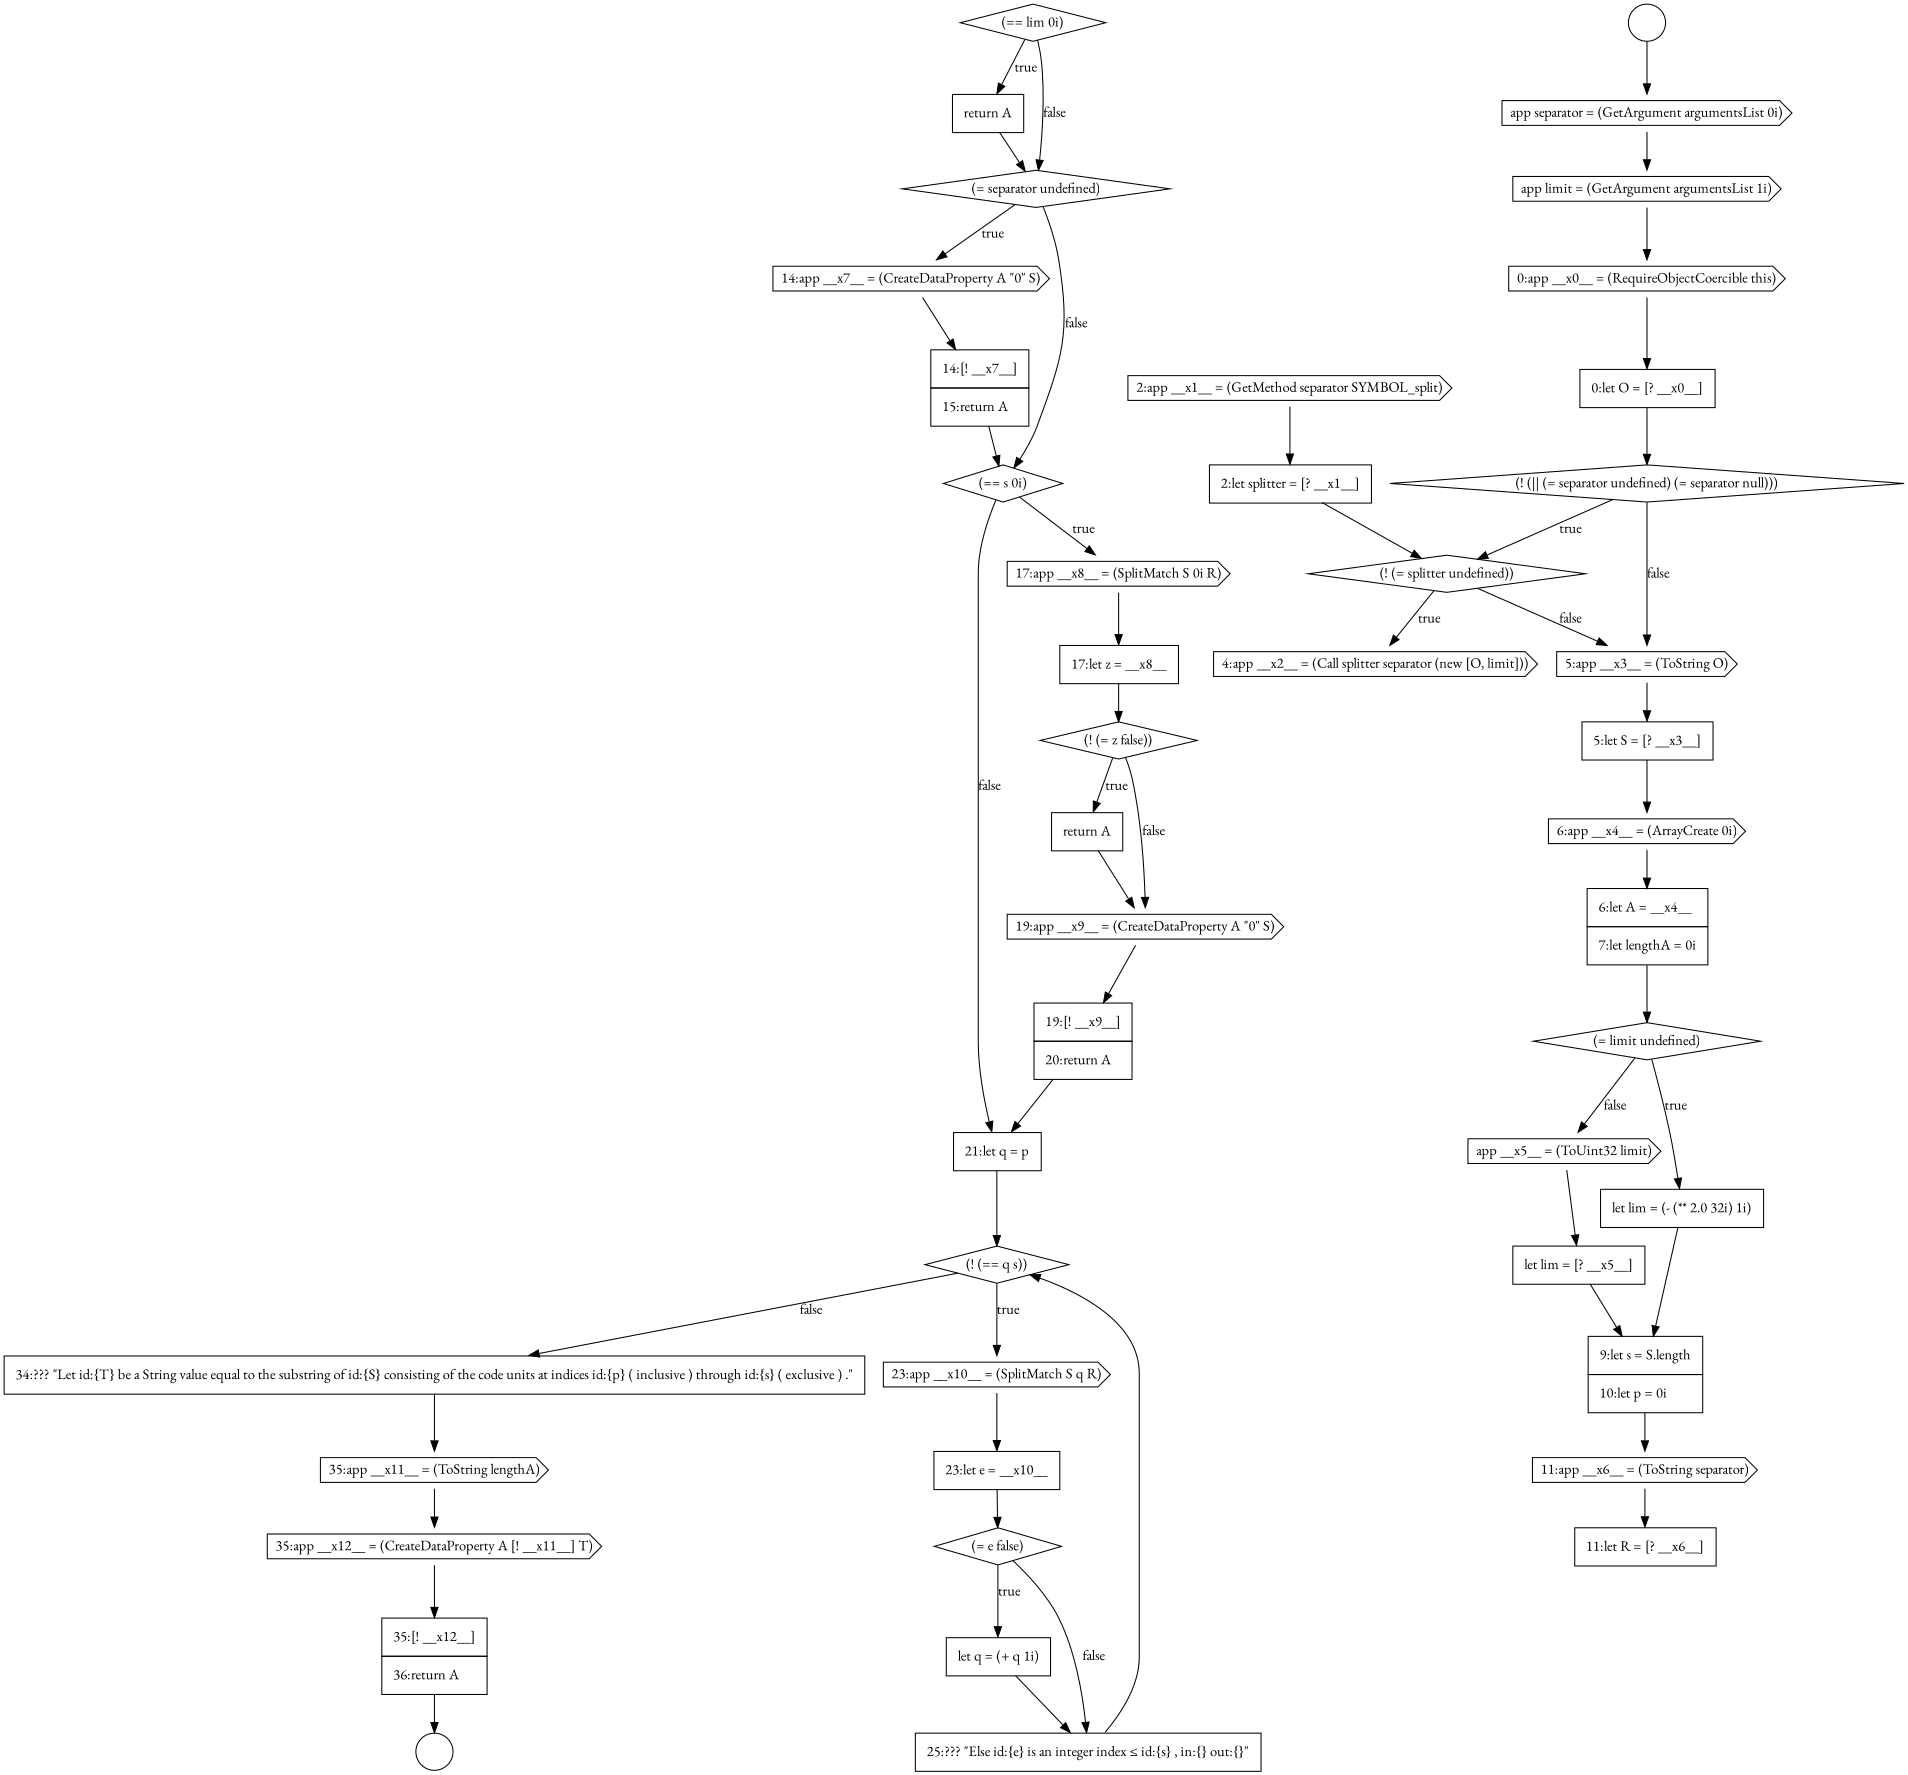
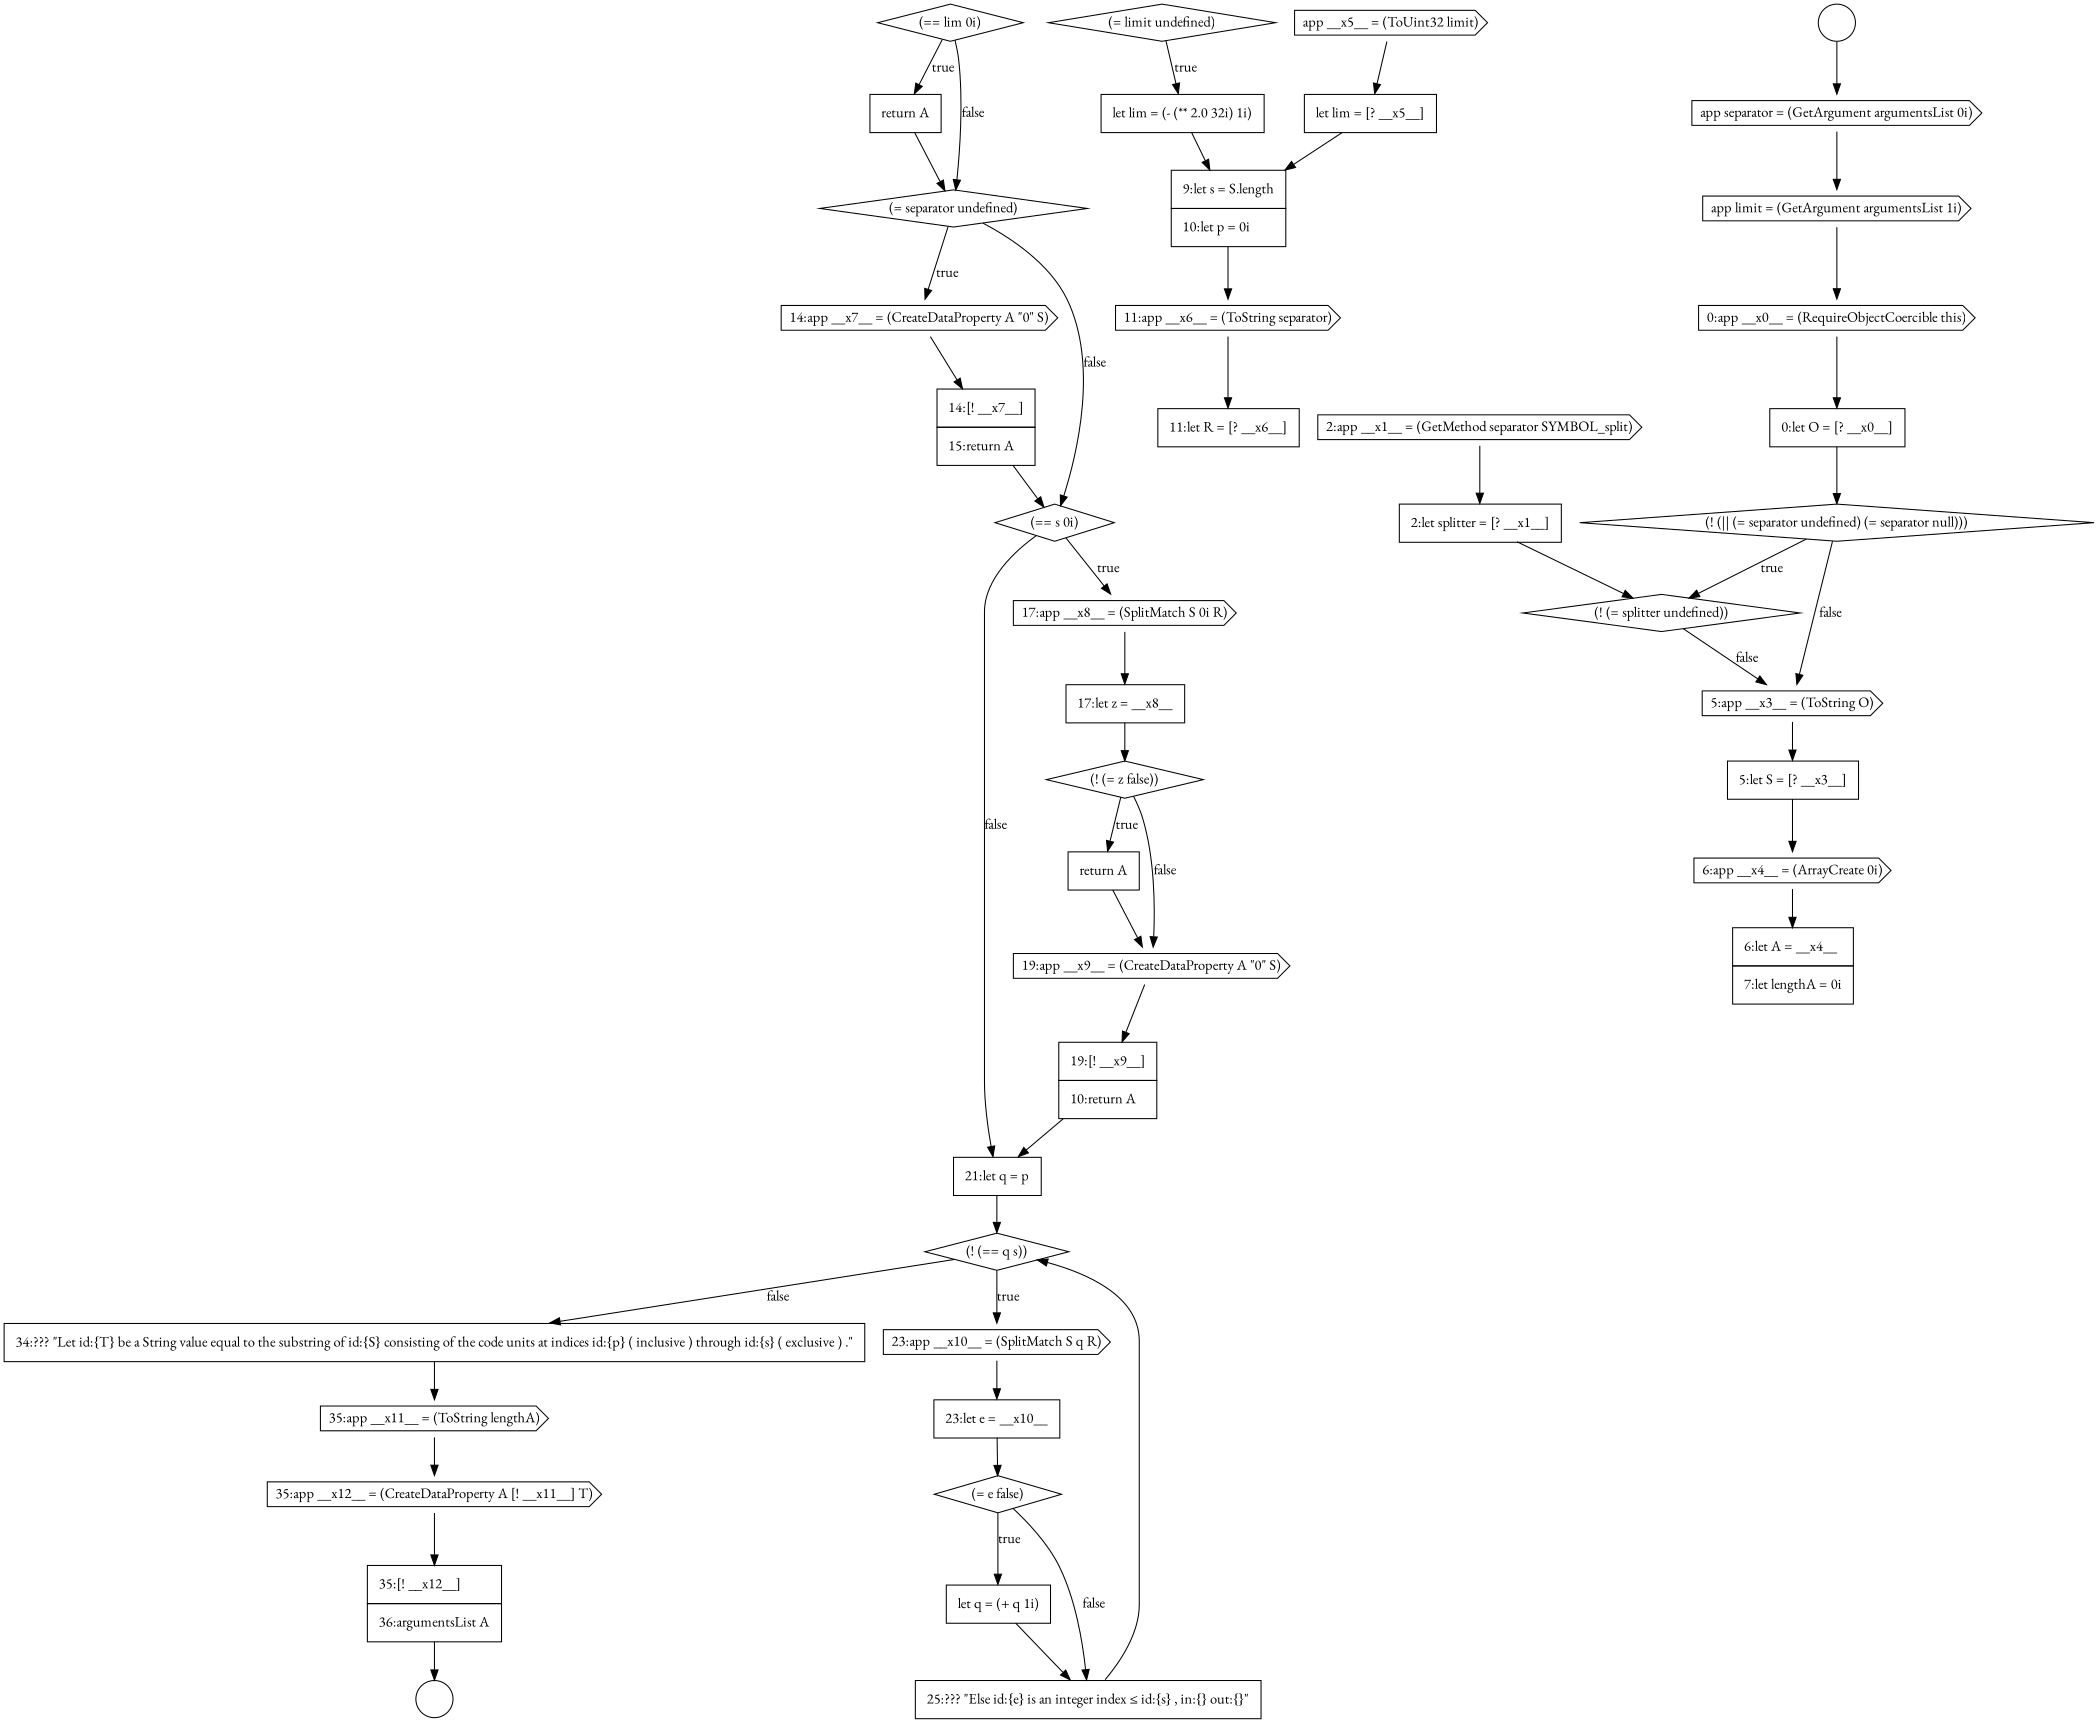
(1376, 664) -> none
(1647, 989) -> none
(1078, 1060) -> (1103, 1099)
(1610, 1091) -> none
(426, 1675) -> (434, 1622)
